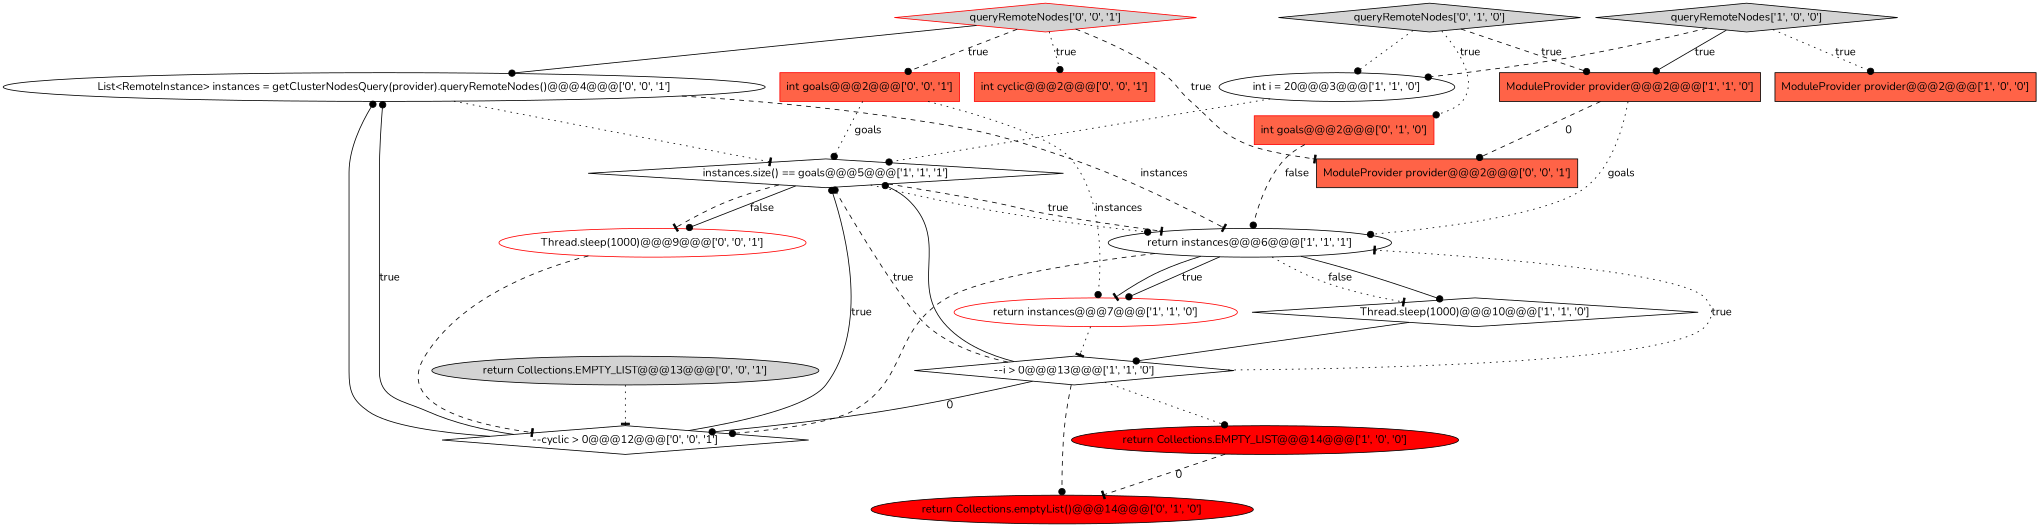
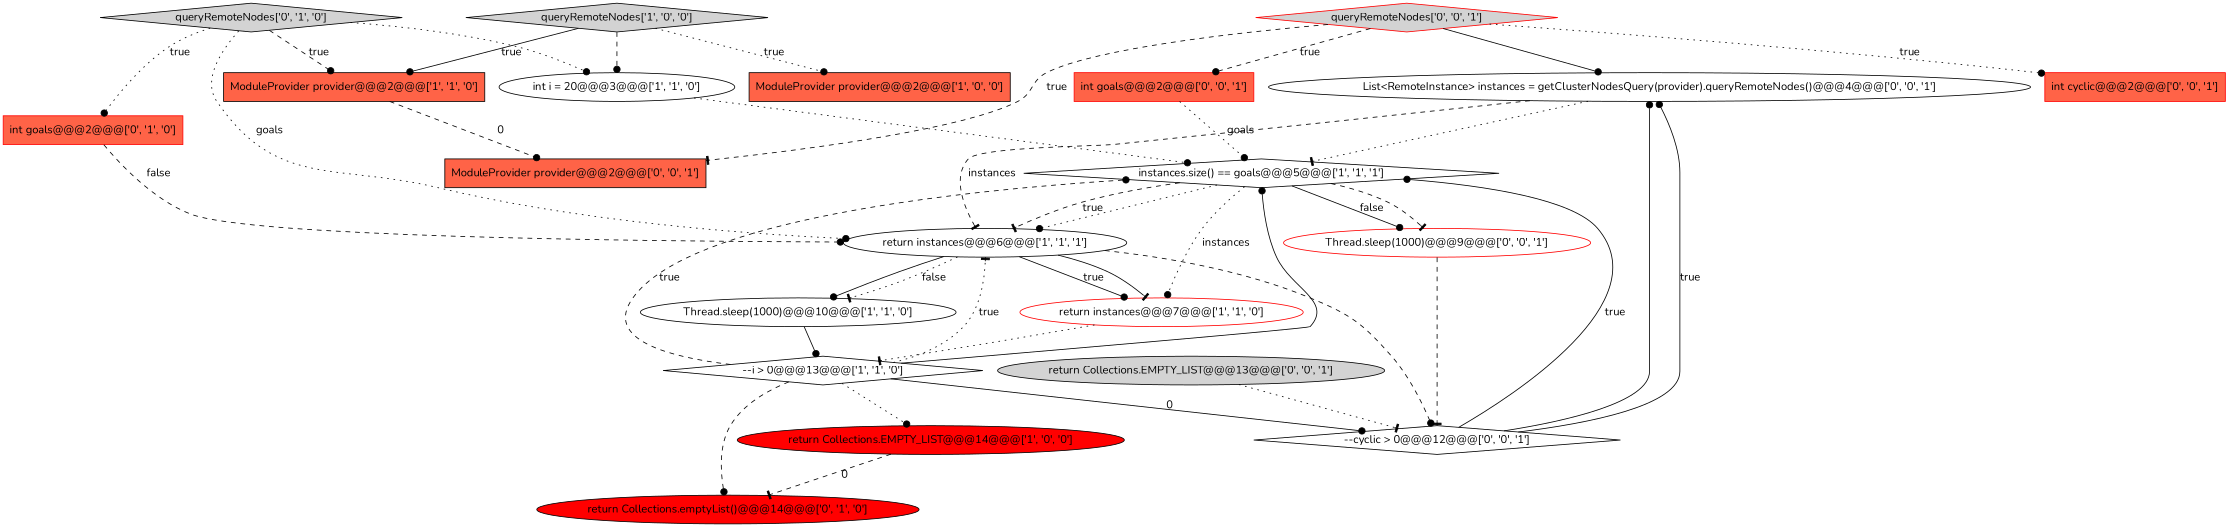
(1059, 149) -> (1199, 233)
(1530, 210) -> (478, 196)
(1475, 312) -> (798, 312)
